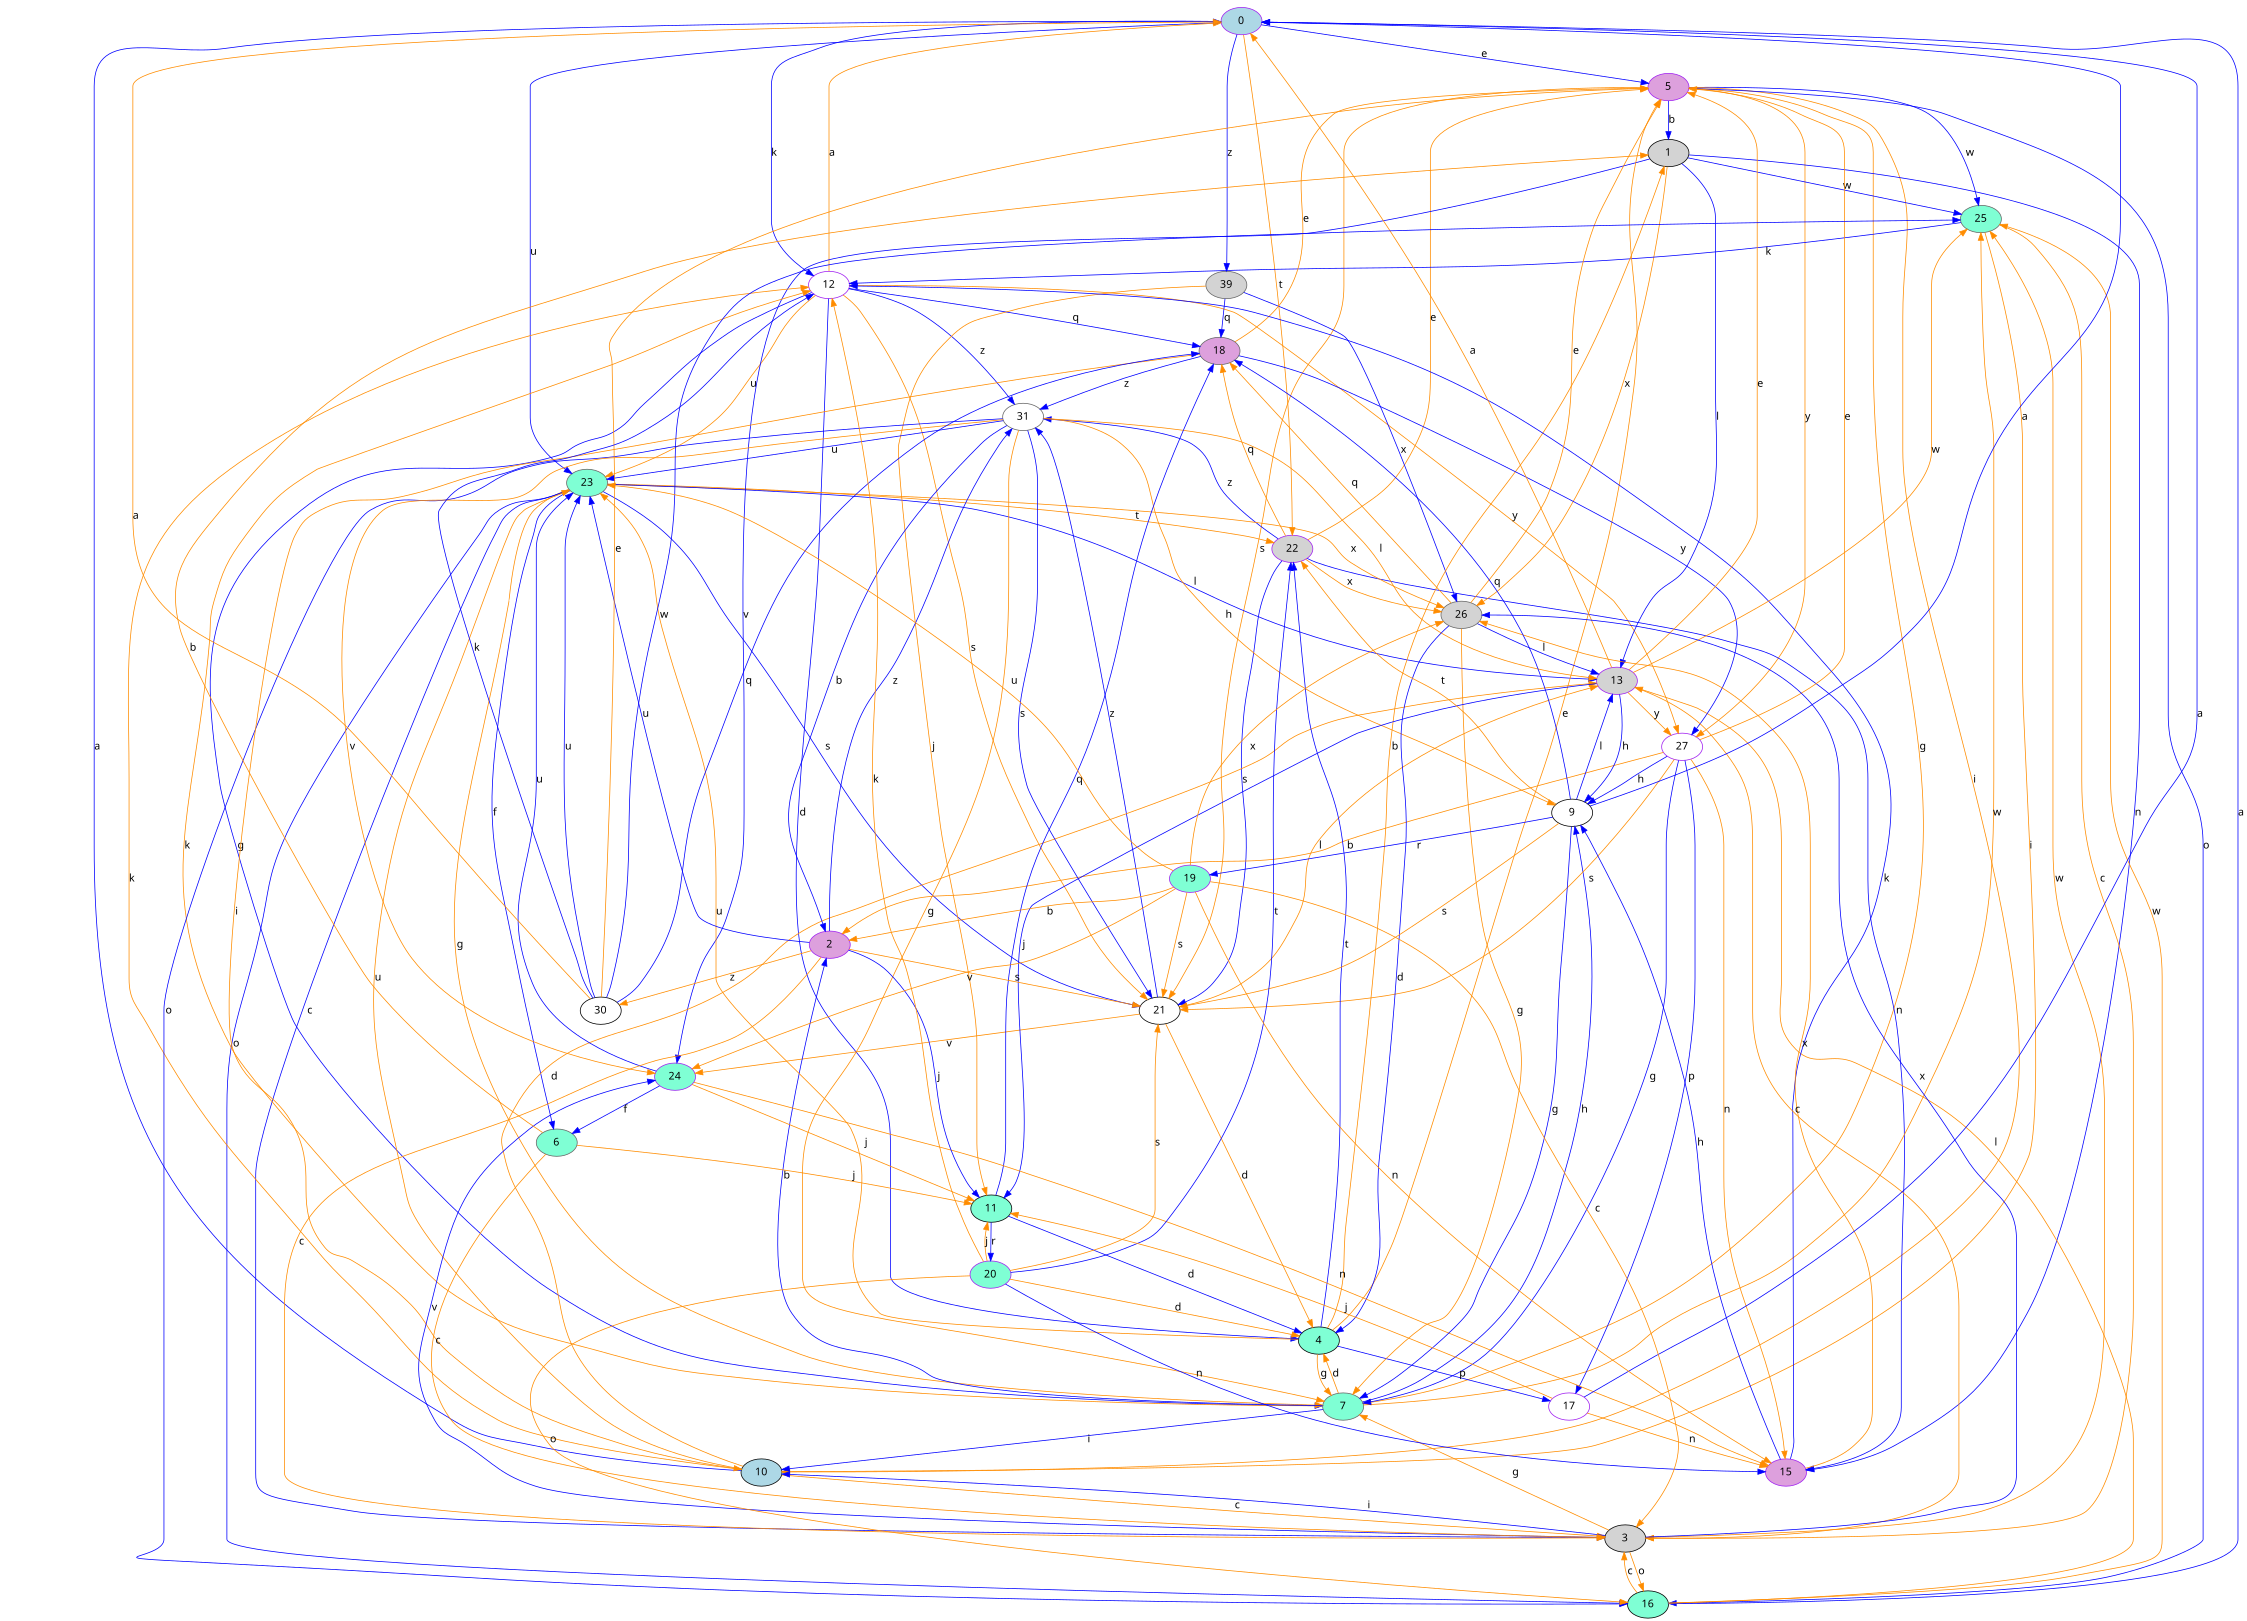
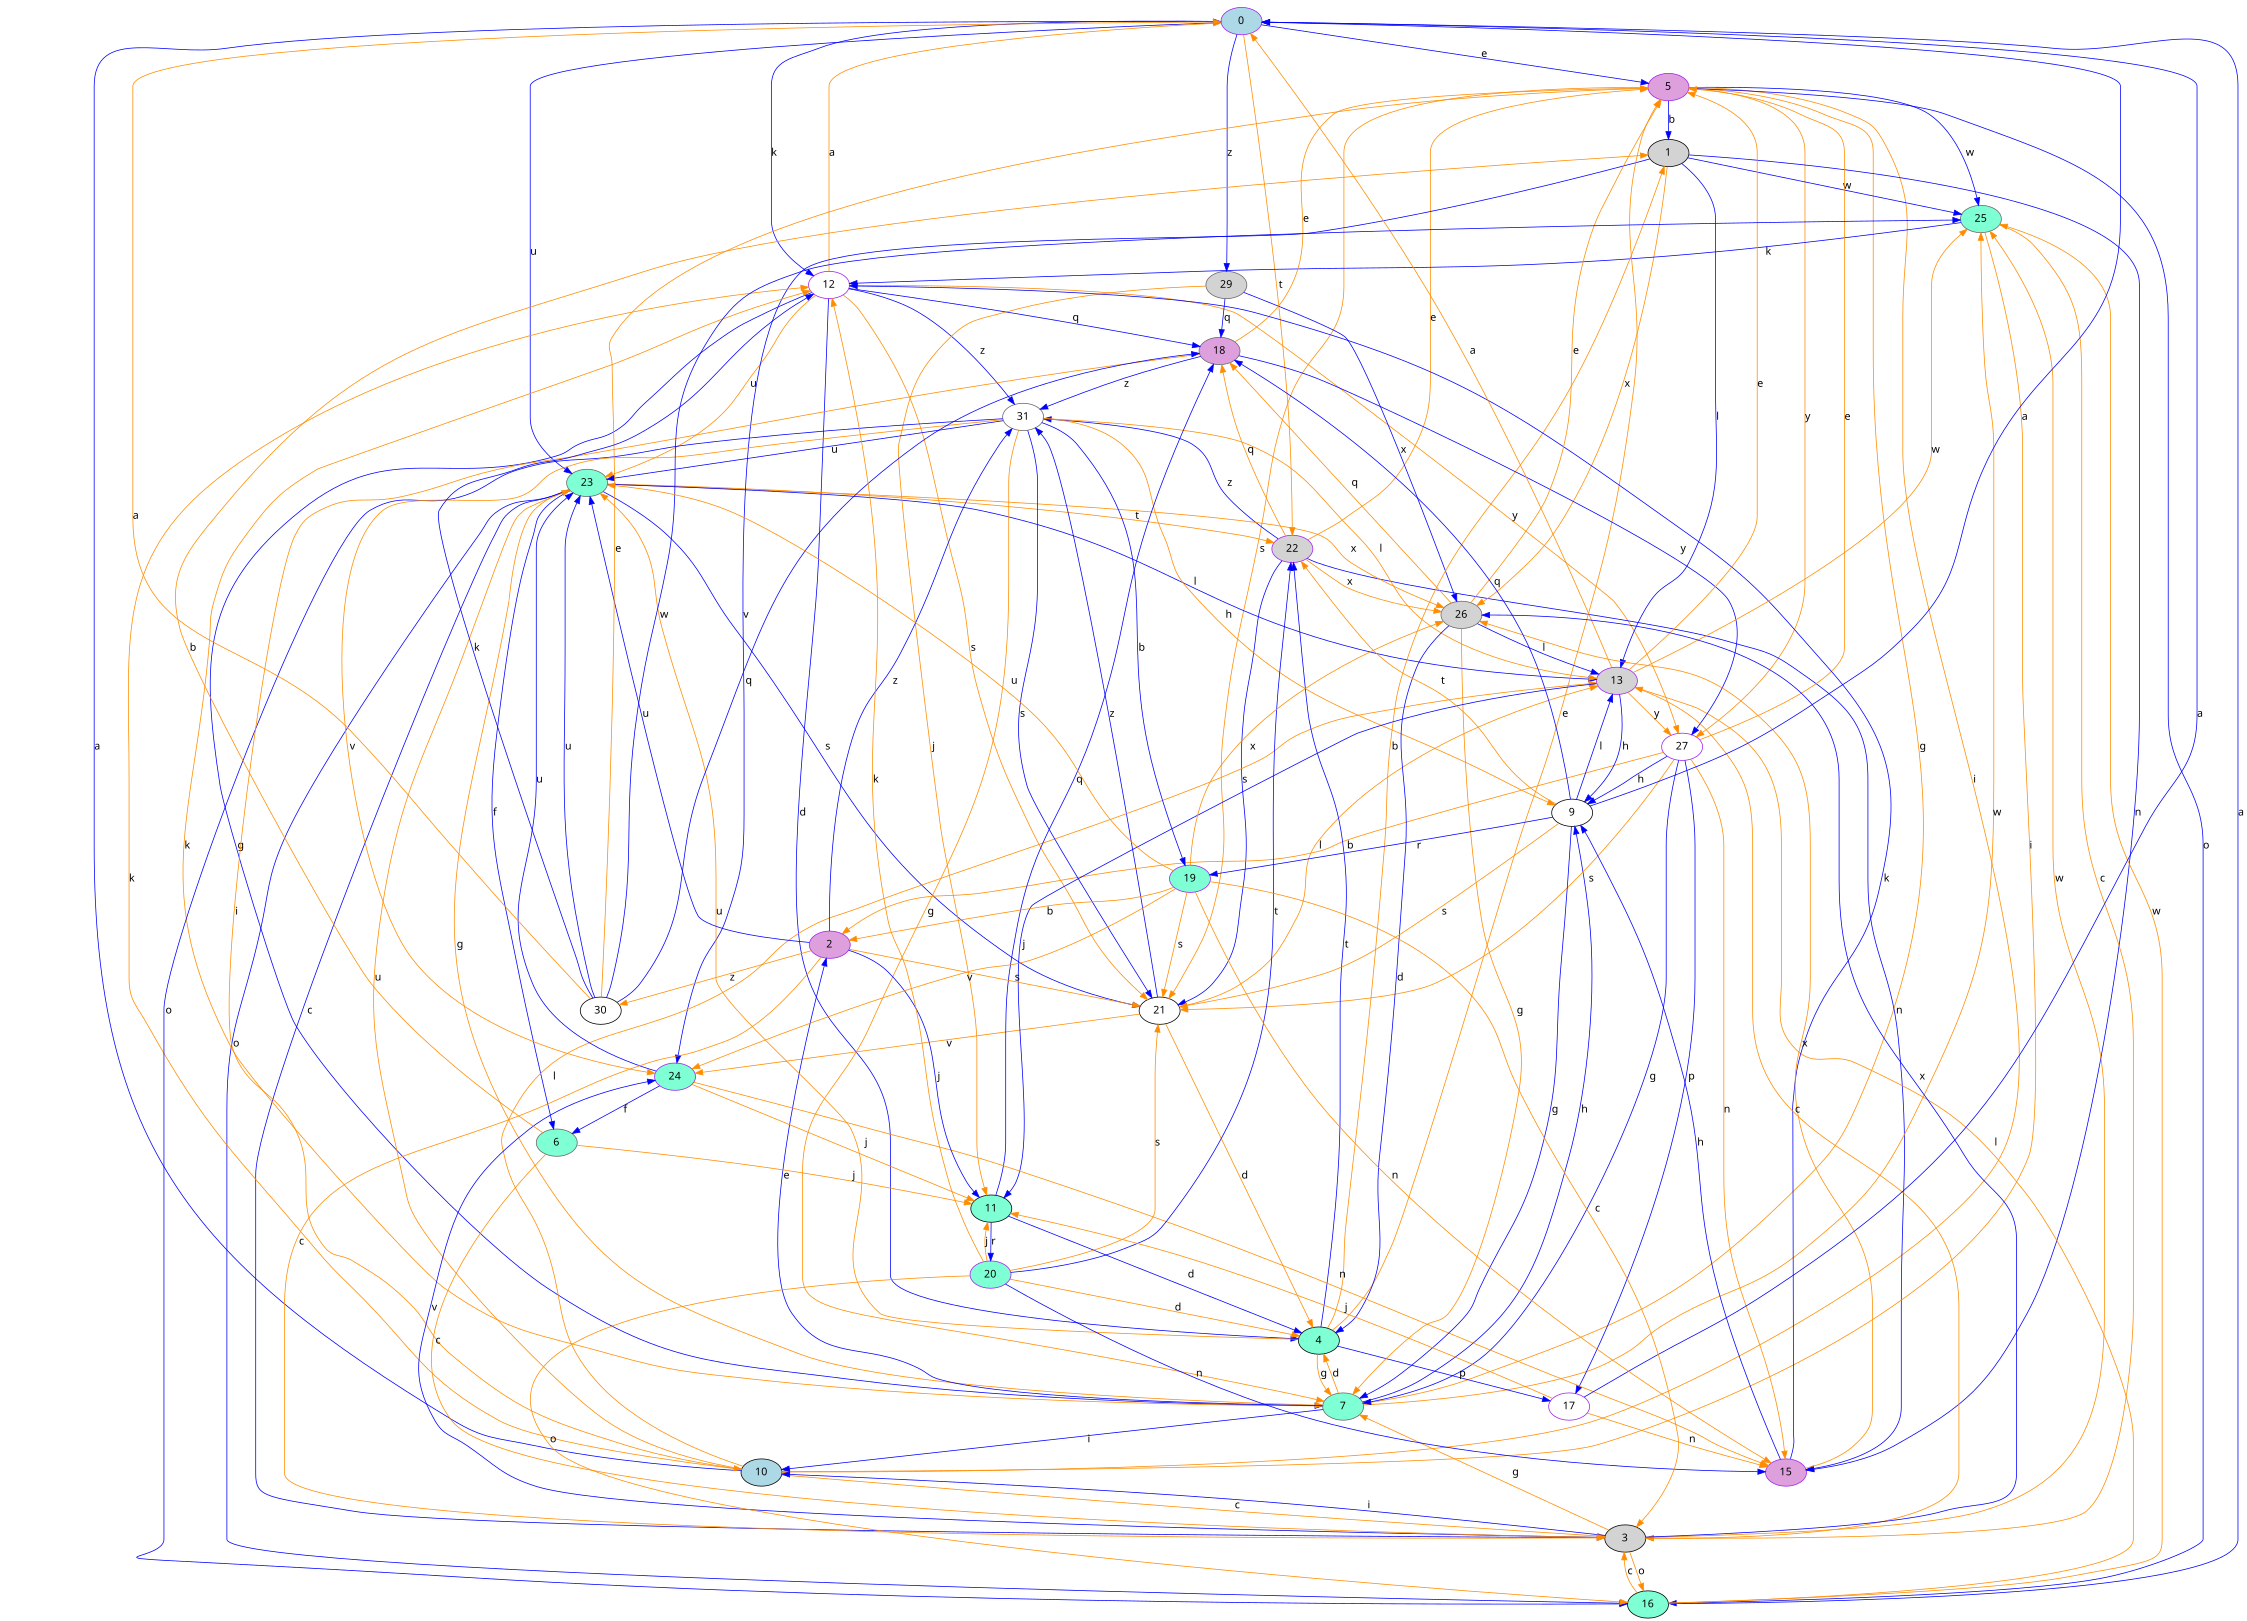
(1226, 285) -> (1226, 285)
(841, 653) -> (1137, 626)
(554, 1077) -> (554, 1077)
(787, 1176) -> (787, 1176)
